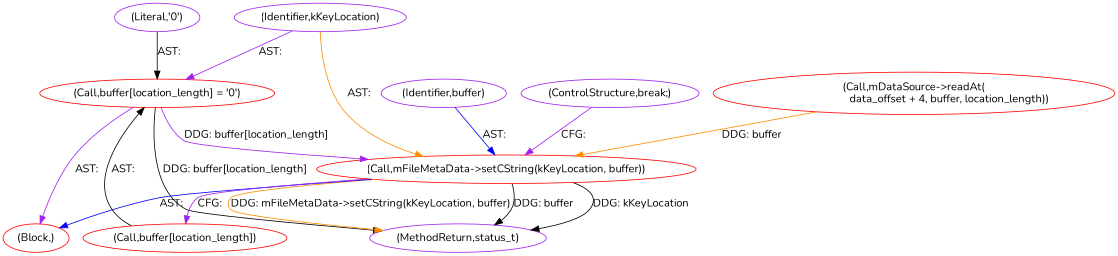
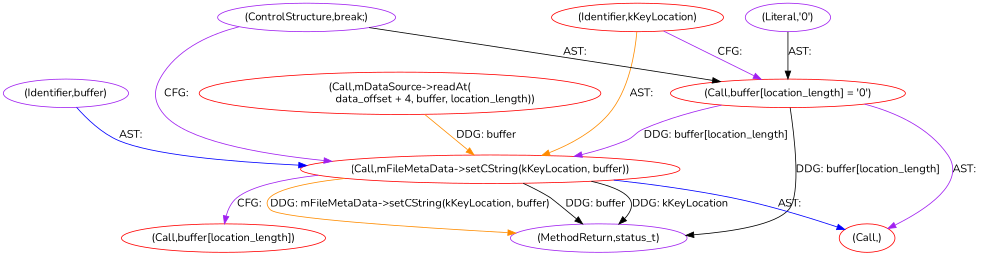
(320, 17) -> (638, 17)
(272, 52) -> (731, 52)
(107, 171) -> (541, 54)
(36, 238) -> (867, 238)
